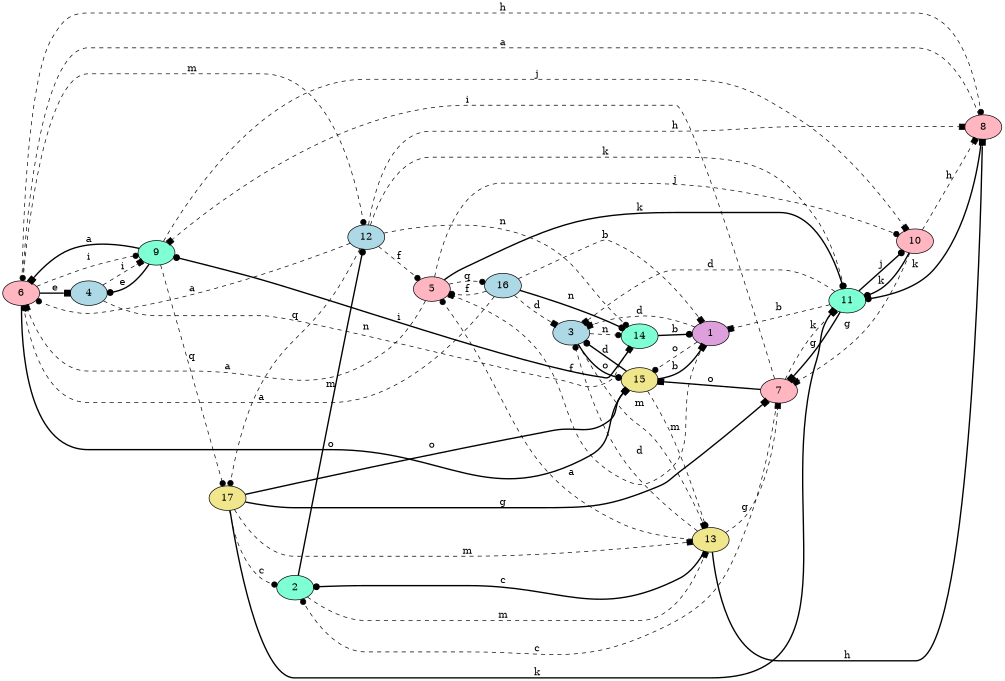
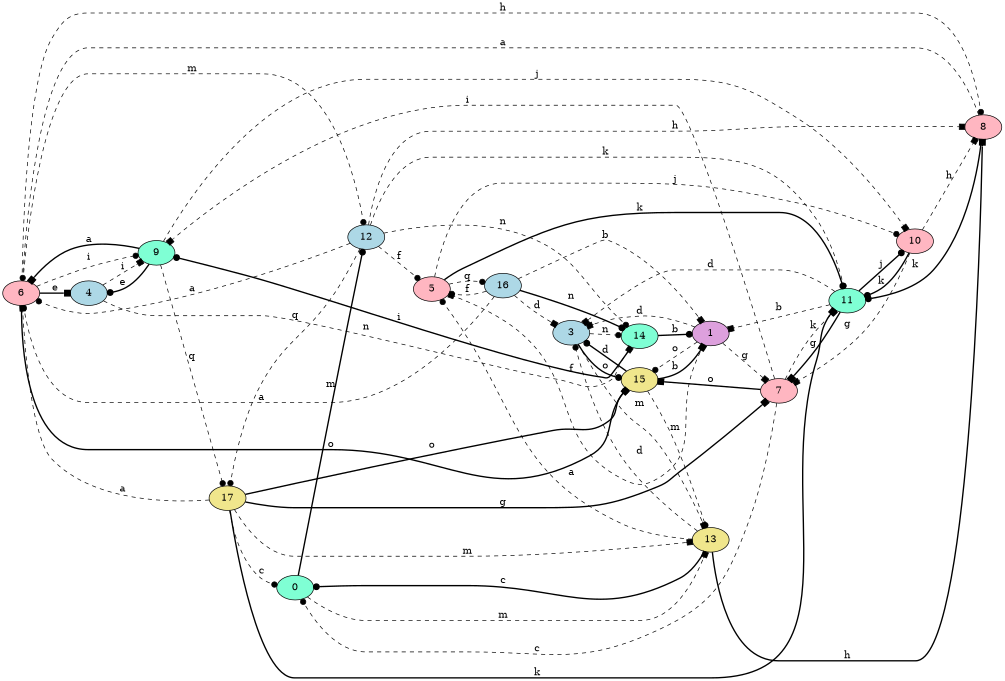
(228, 373) -> (58, 464)
(765, 478) -> (742, 360)
(295, 588) -> (295, 588)
